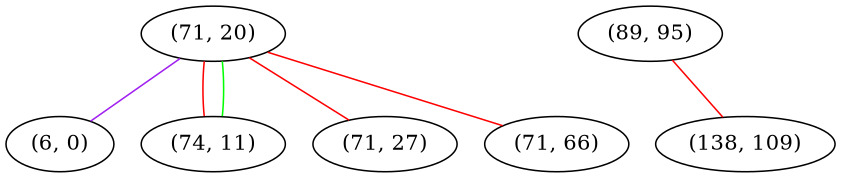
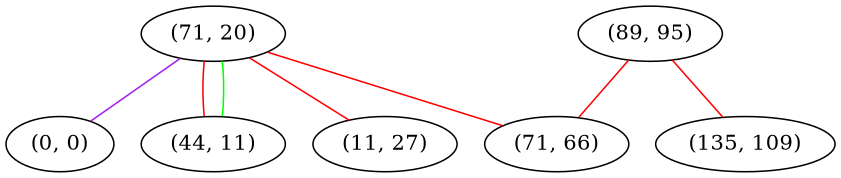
none -> (604, 89)
(60, 144) -> (60, 144)
(213, 144) -> (213, 144)
(385, 144) -> (385, 144)
(745, 144) -> (745, 144)
